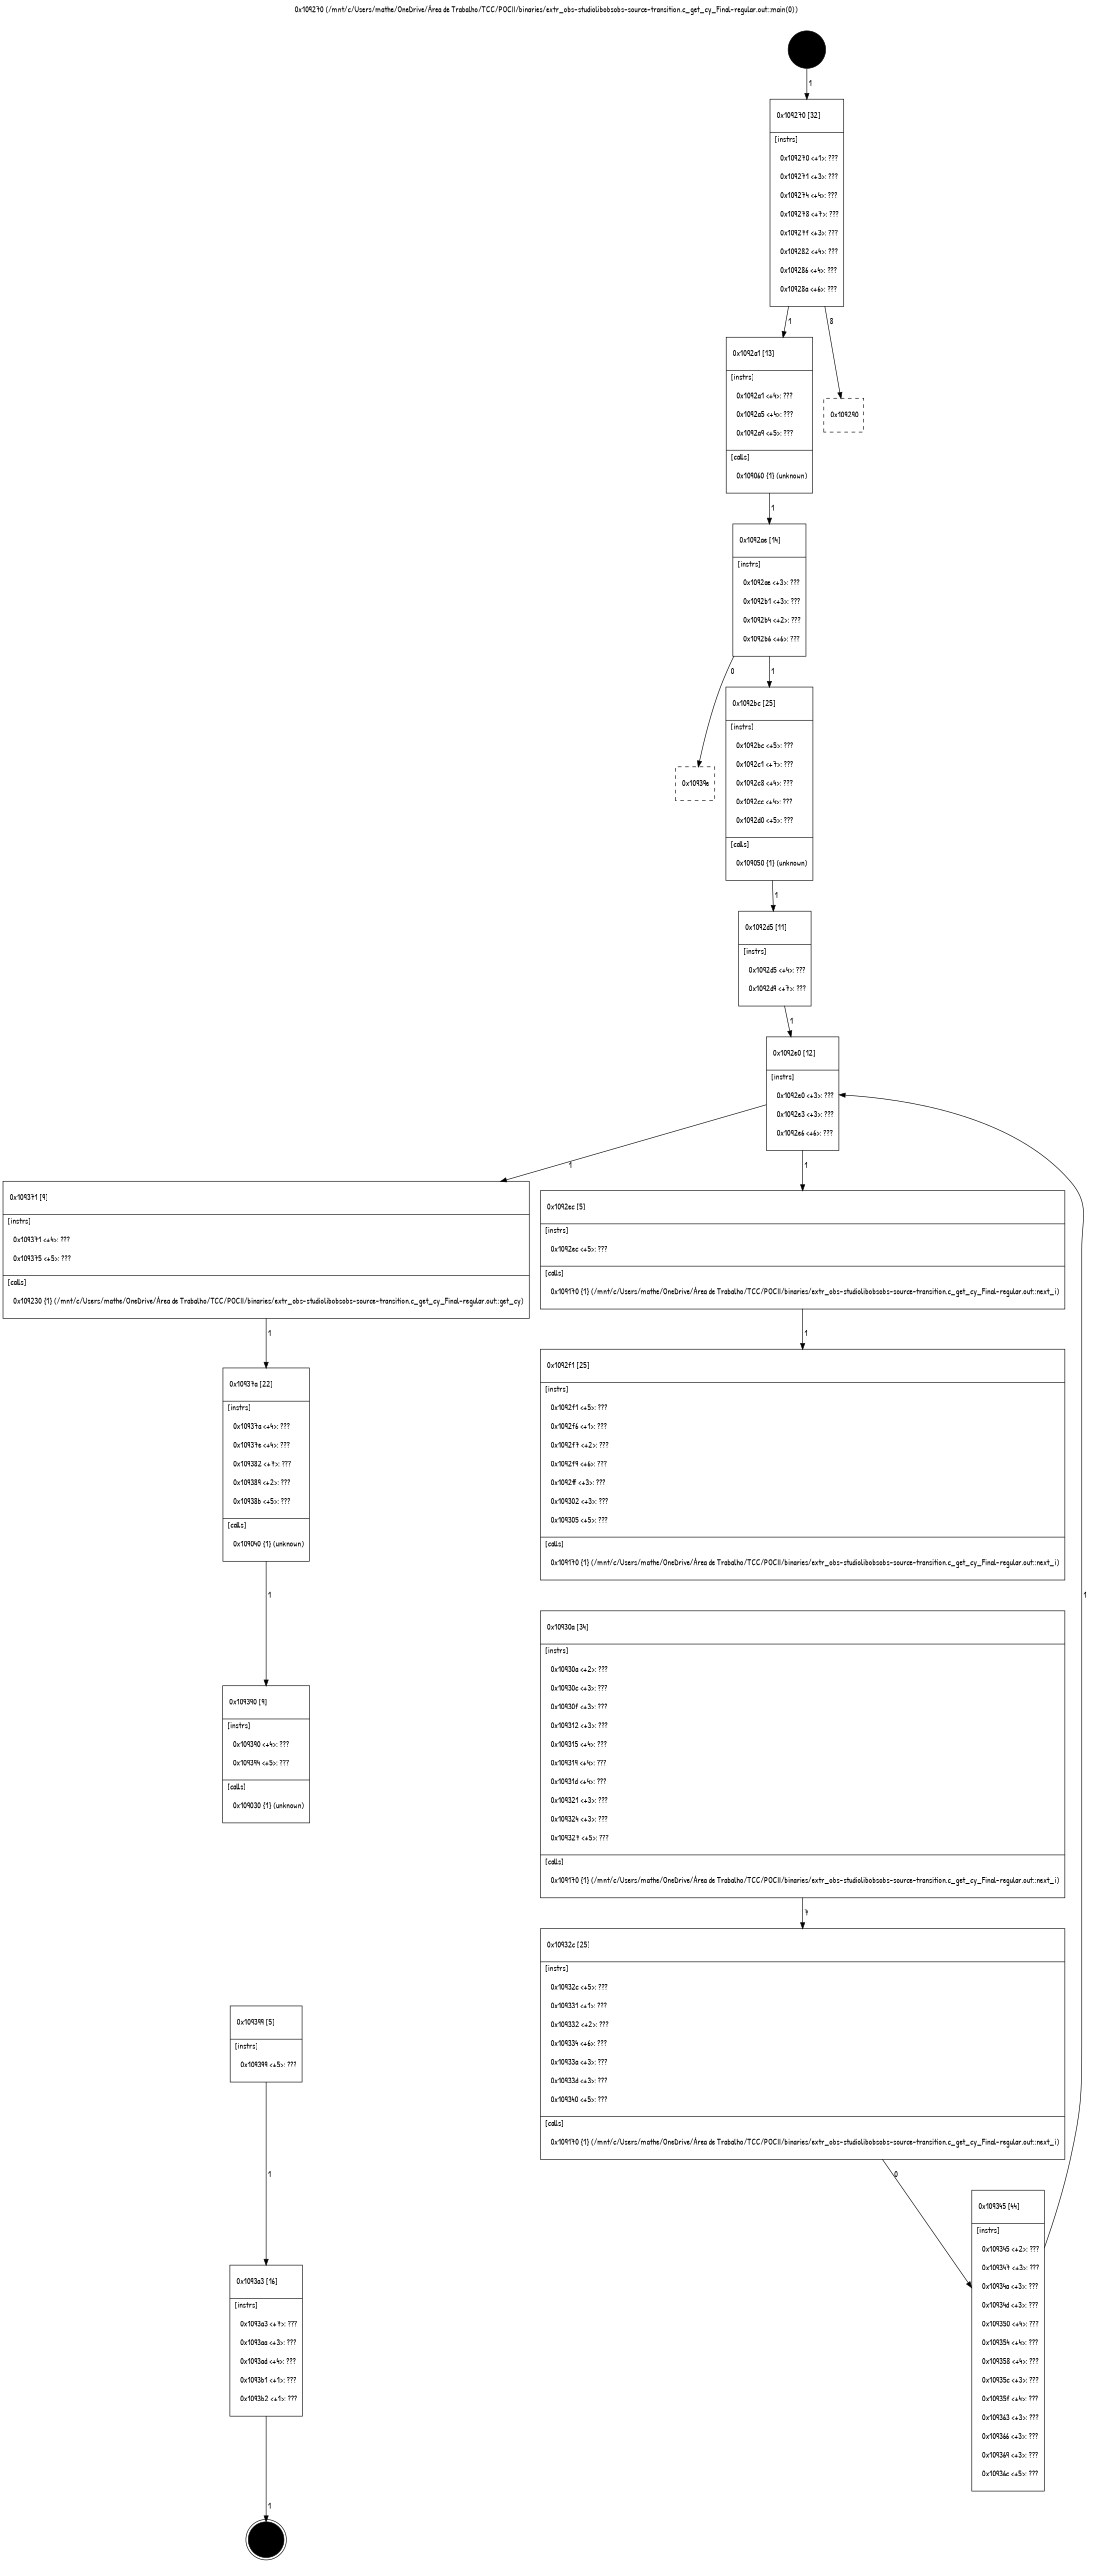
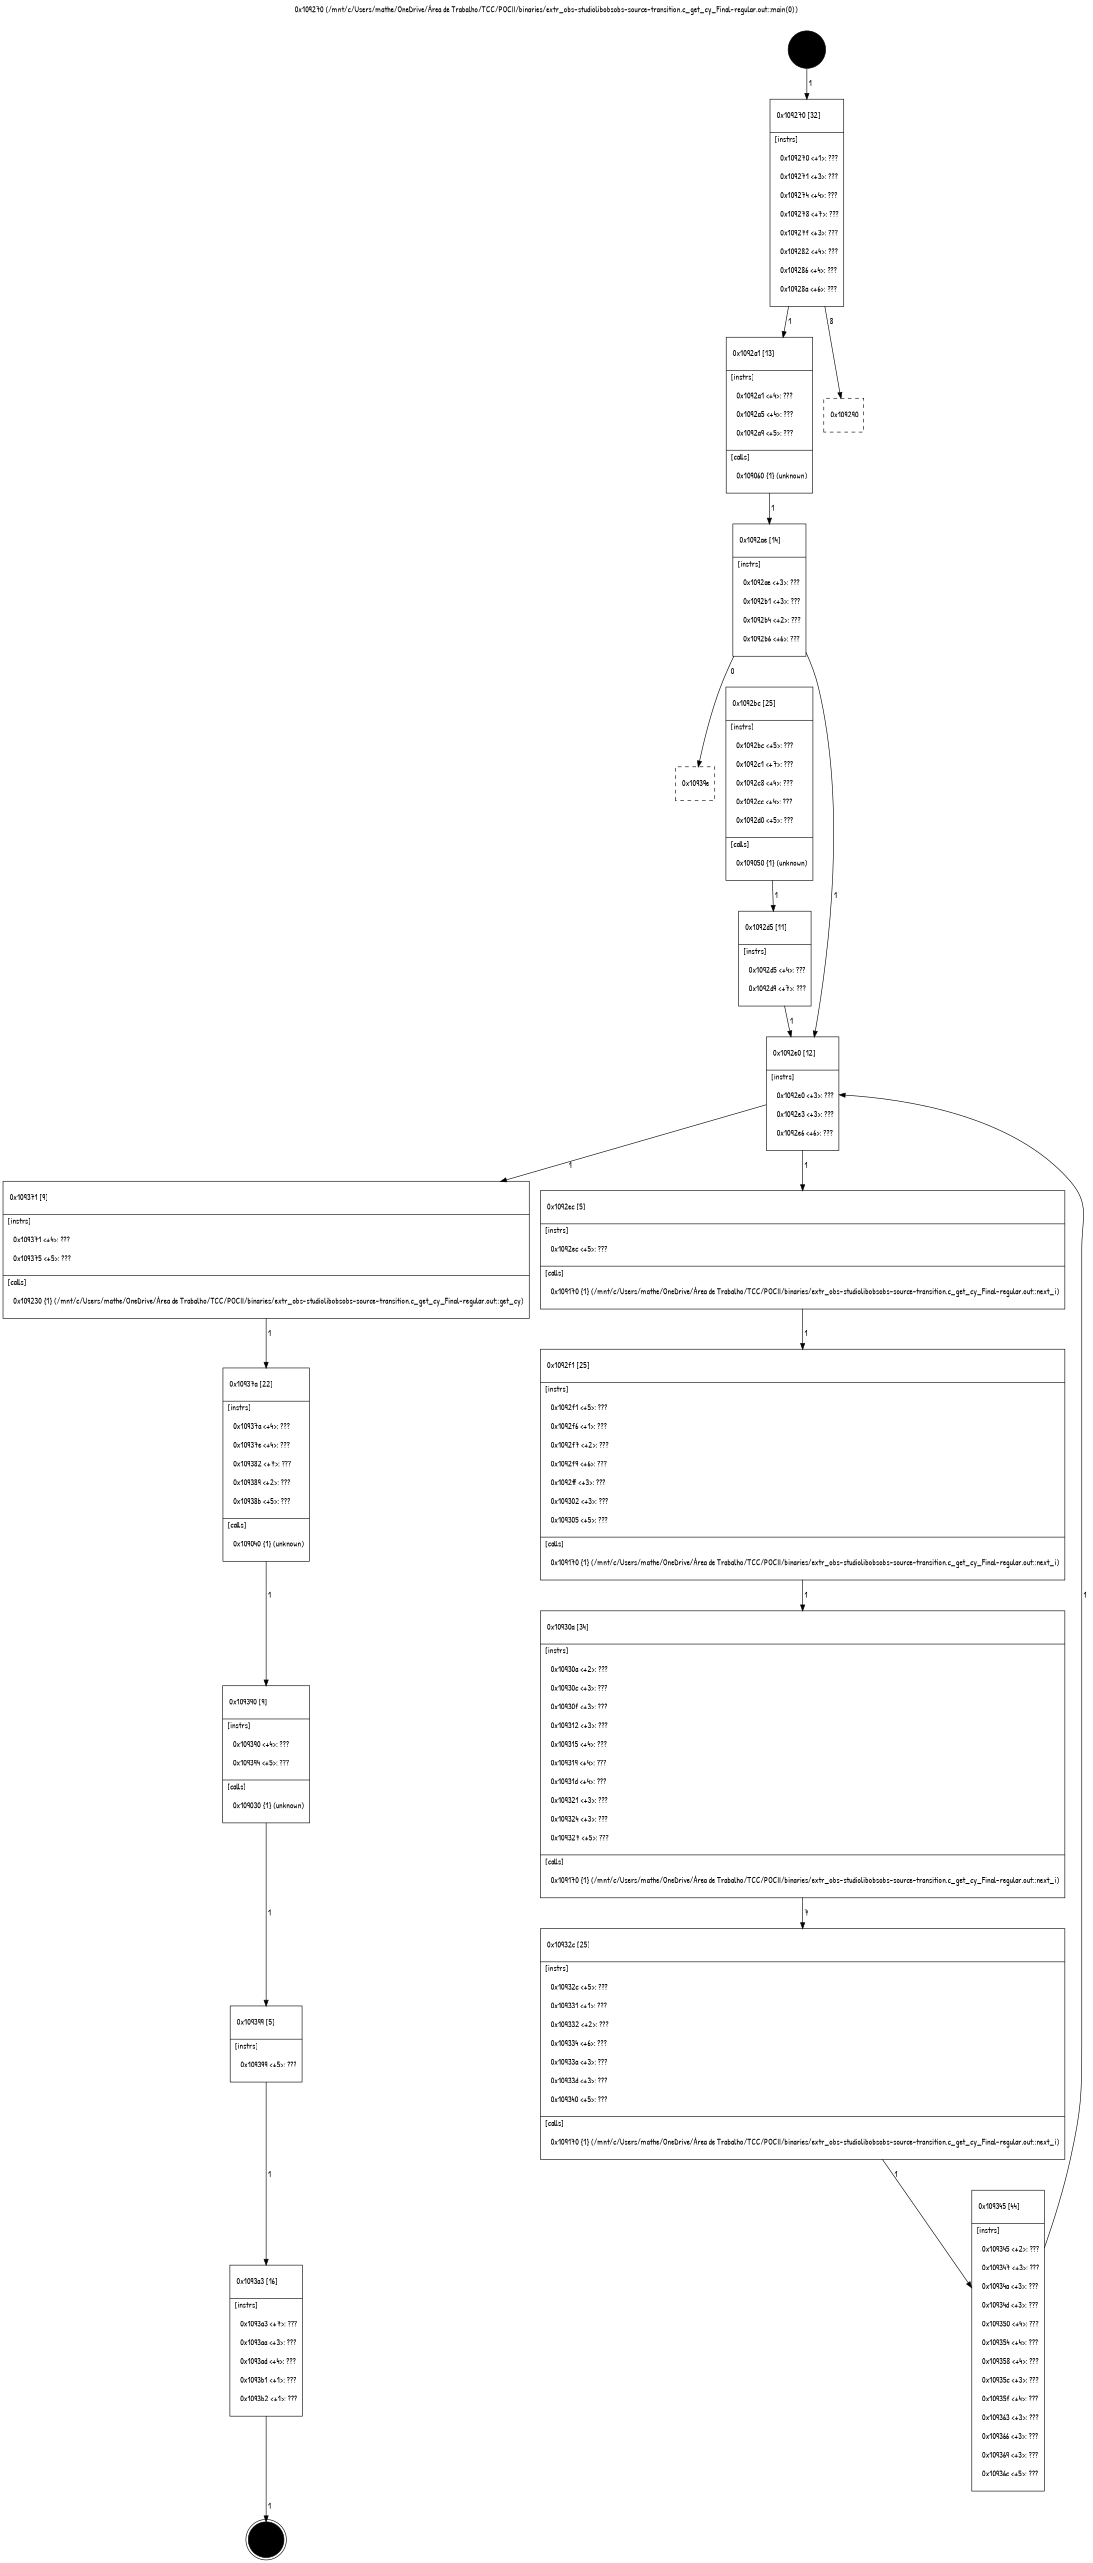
(769, 669) -> (833, 840)
none -> (803, 1592)
none -> (266, 1911)
(895, 2175) -> (895, 2175)
